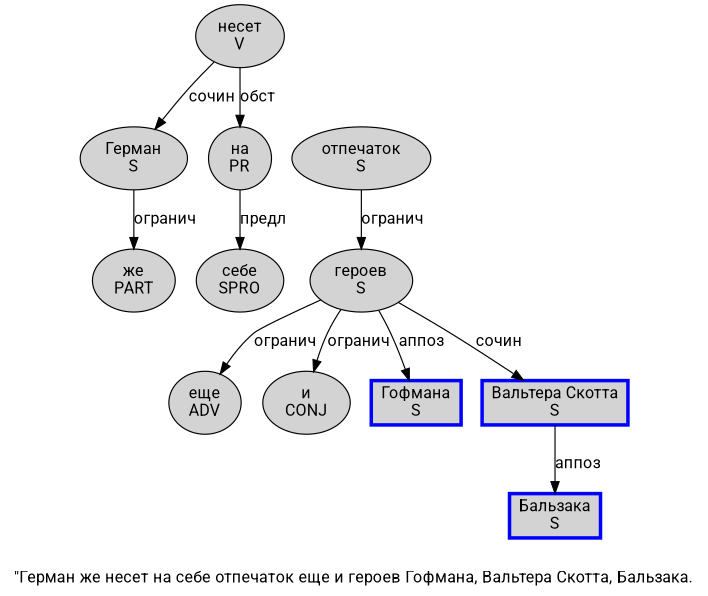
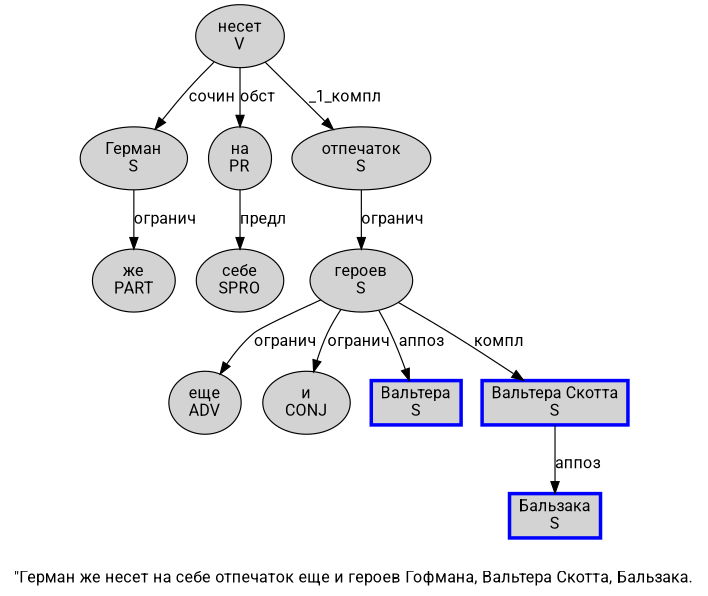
none -> (295, 92)
(499, 342) -> (499, 342)
(416, 403) -> (416, 403)
